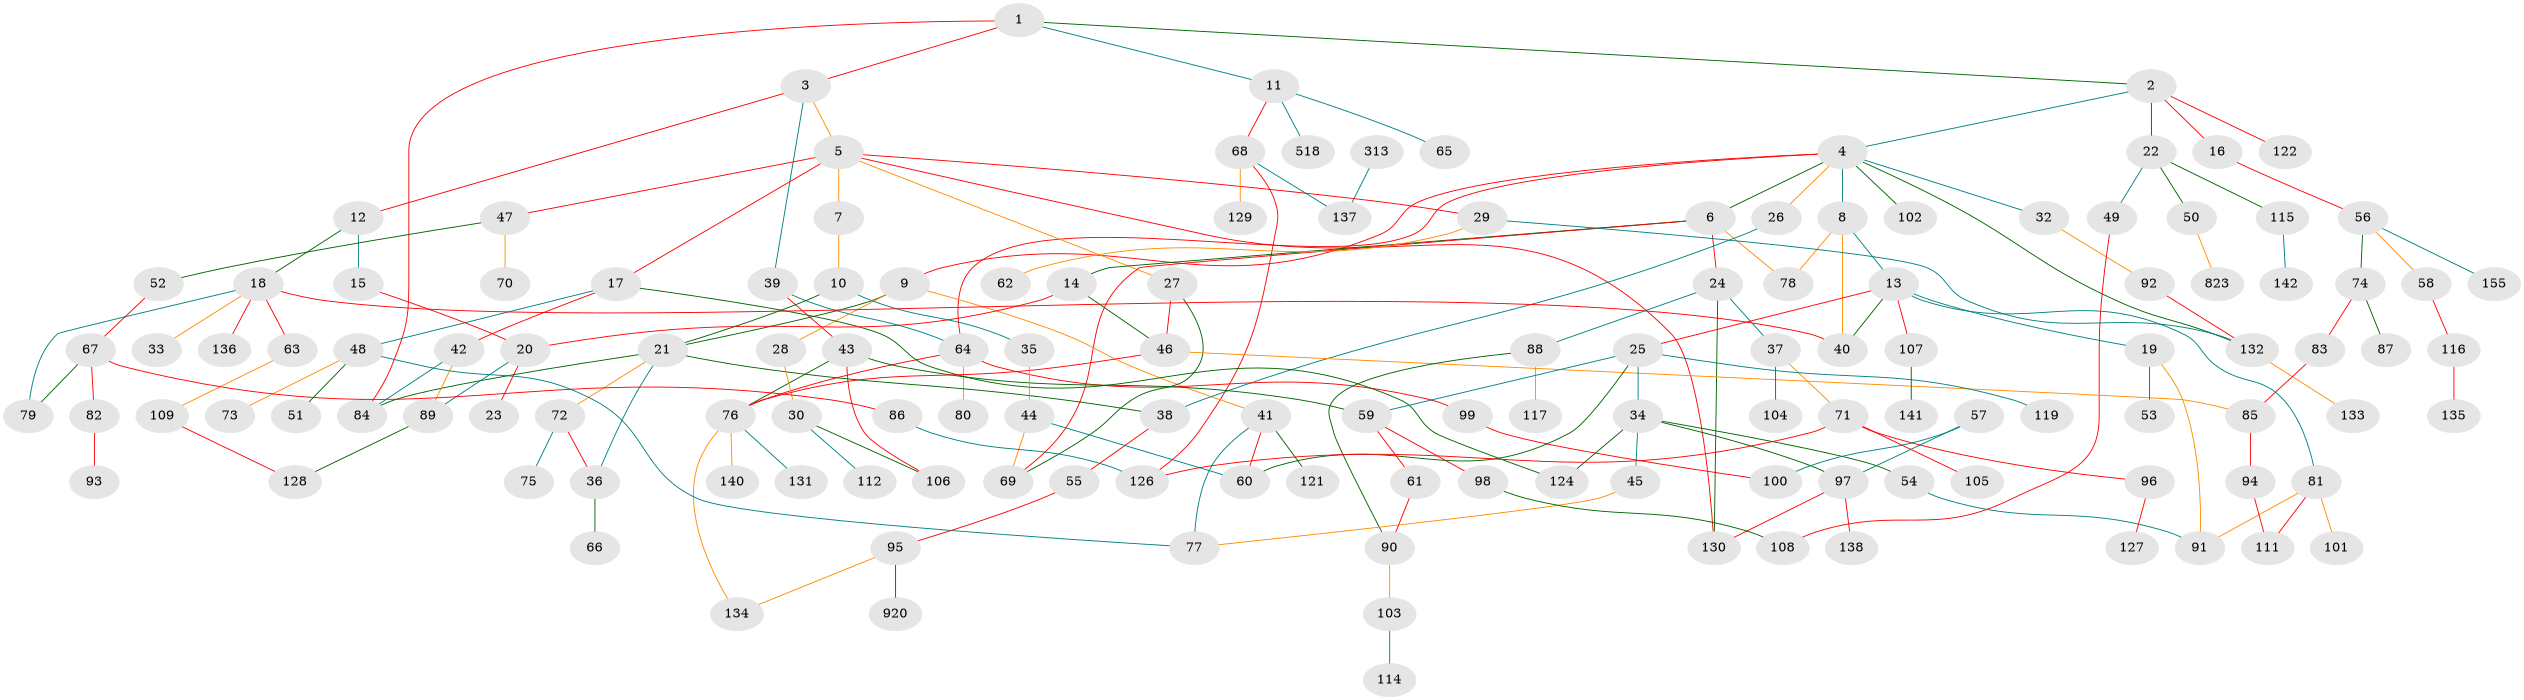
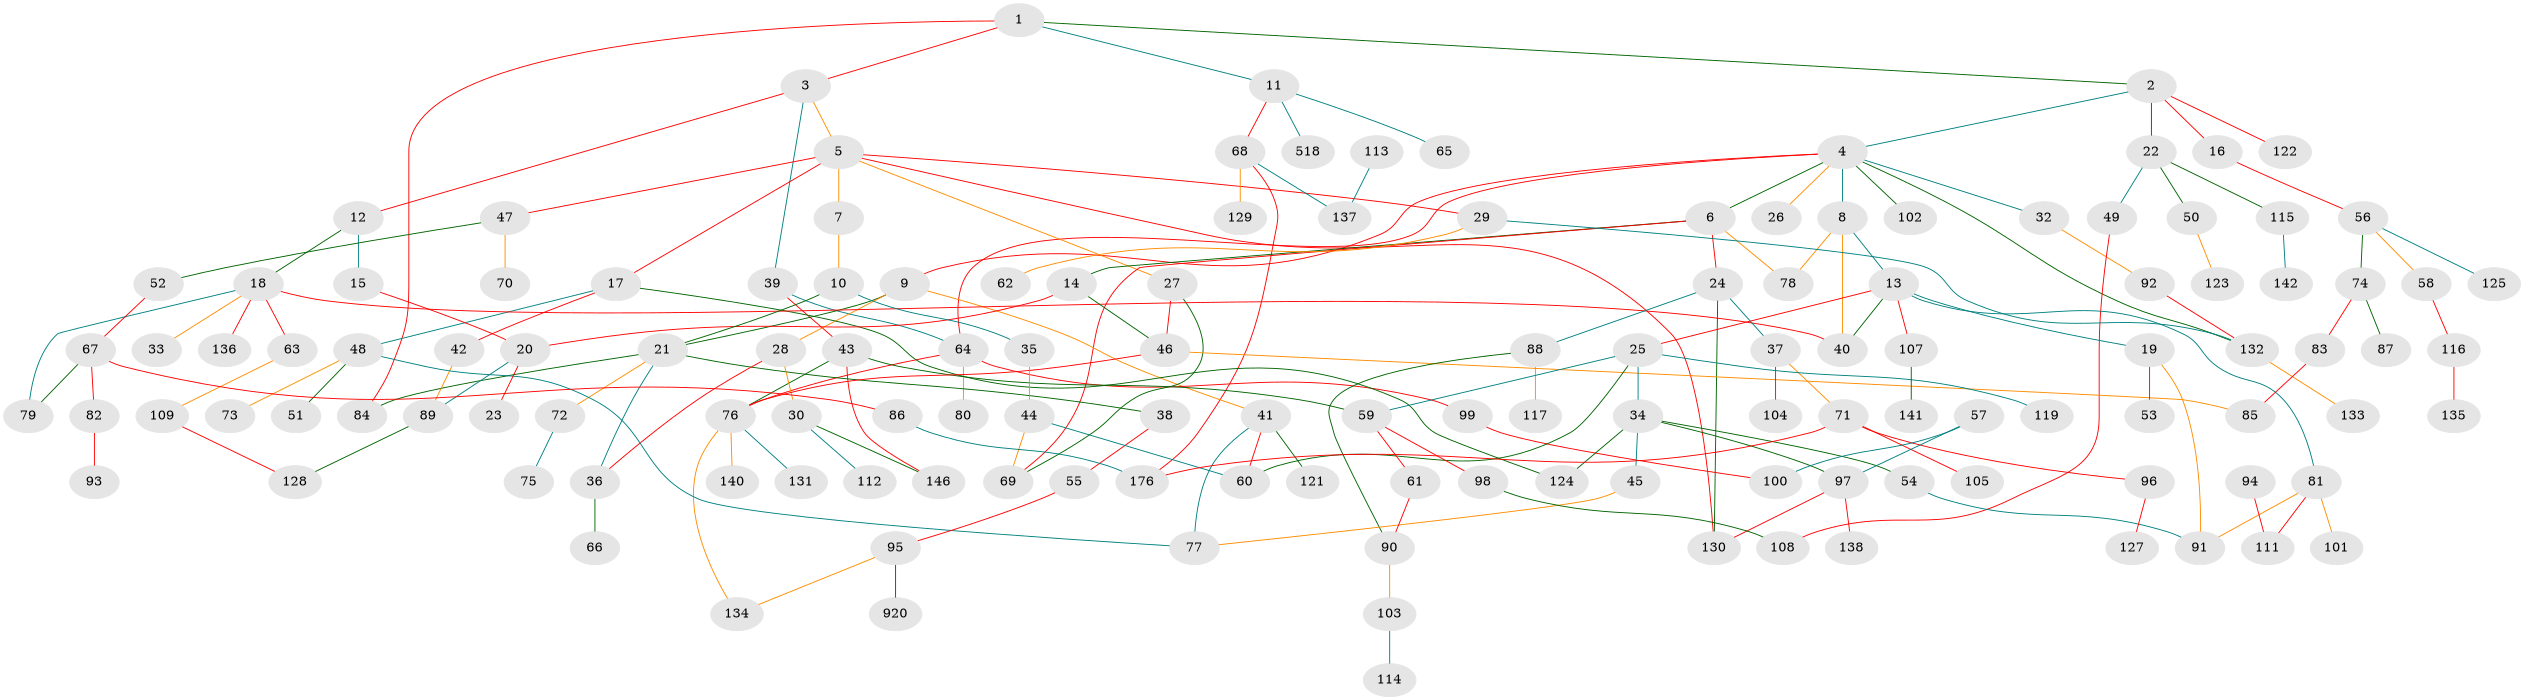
(1377, 152) -> (1377, 152)
(2217, 284) -> (2217, 284)
(2494, 284) -> (2494, 284)
(1472, 320) -> none
(411, 383) -> none
(578, 449) -> (682, 410)
(2250, 449) -> none
(939, 482) -> (939, 482)
(1142, 482) -> (1142, 482)
